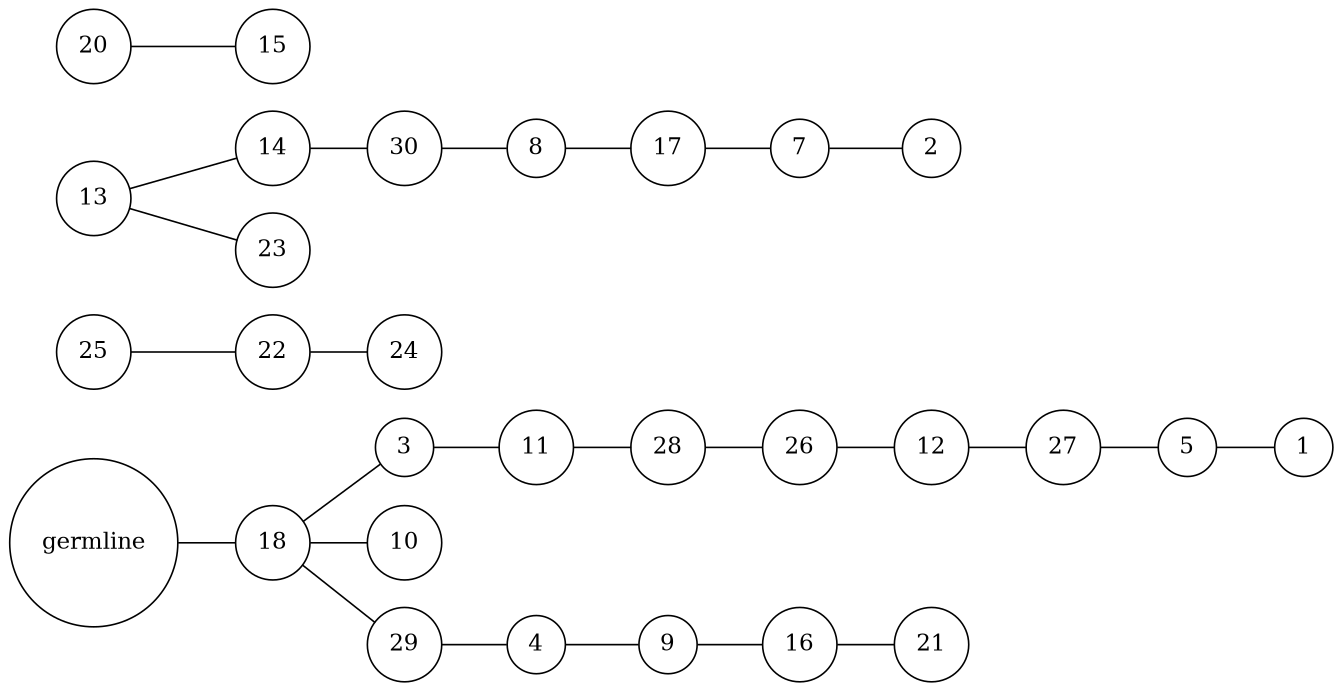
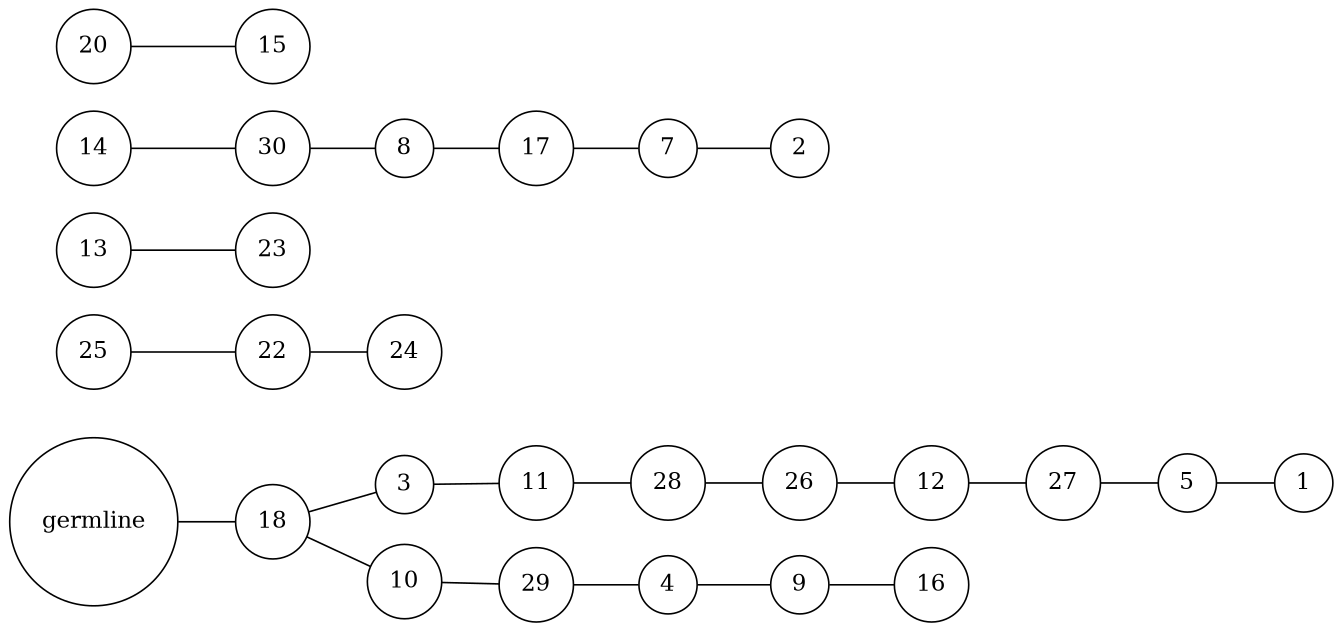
(183, 173) -> none
(339, 594) -> (471, 583)
(932, 645) -> none
